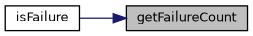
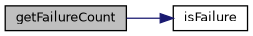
(96, 18) -> (143, 18)
